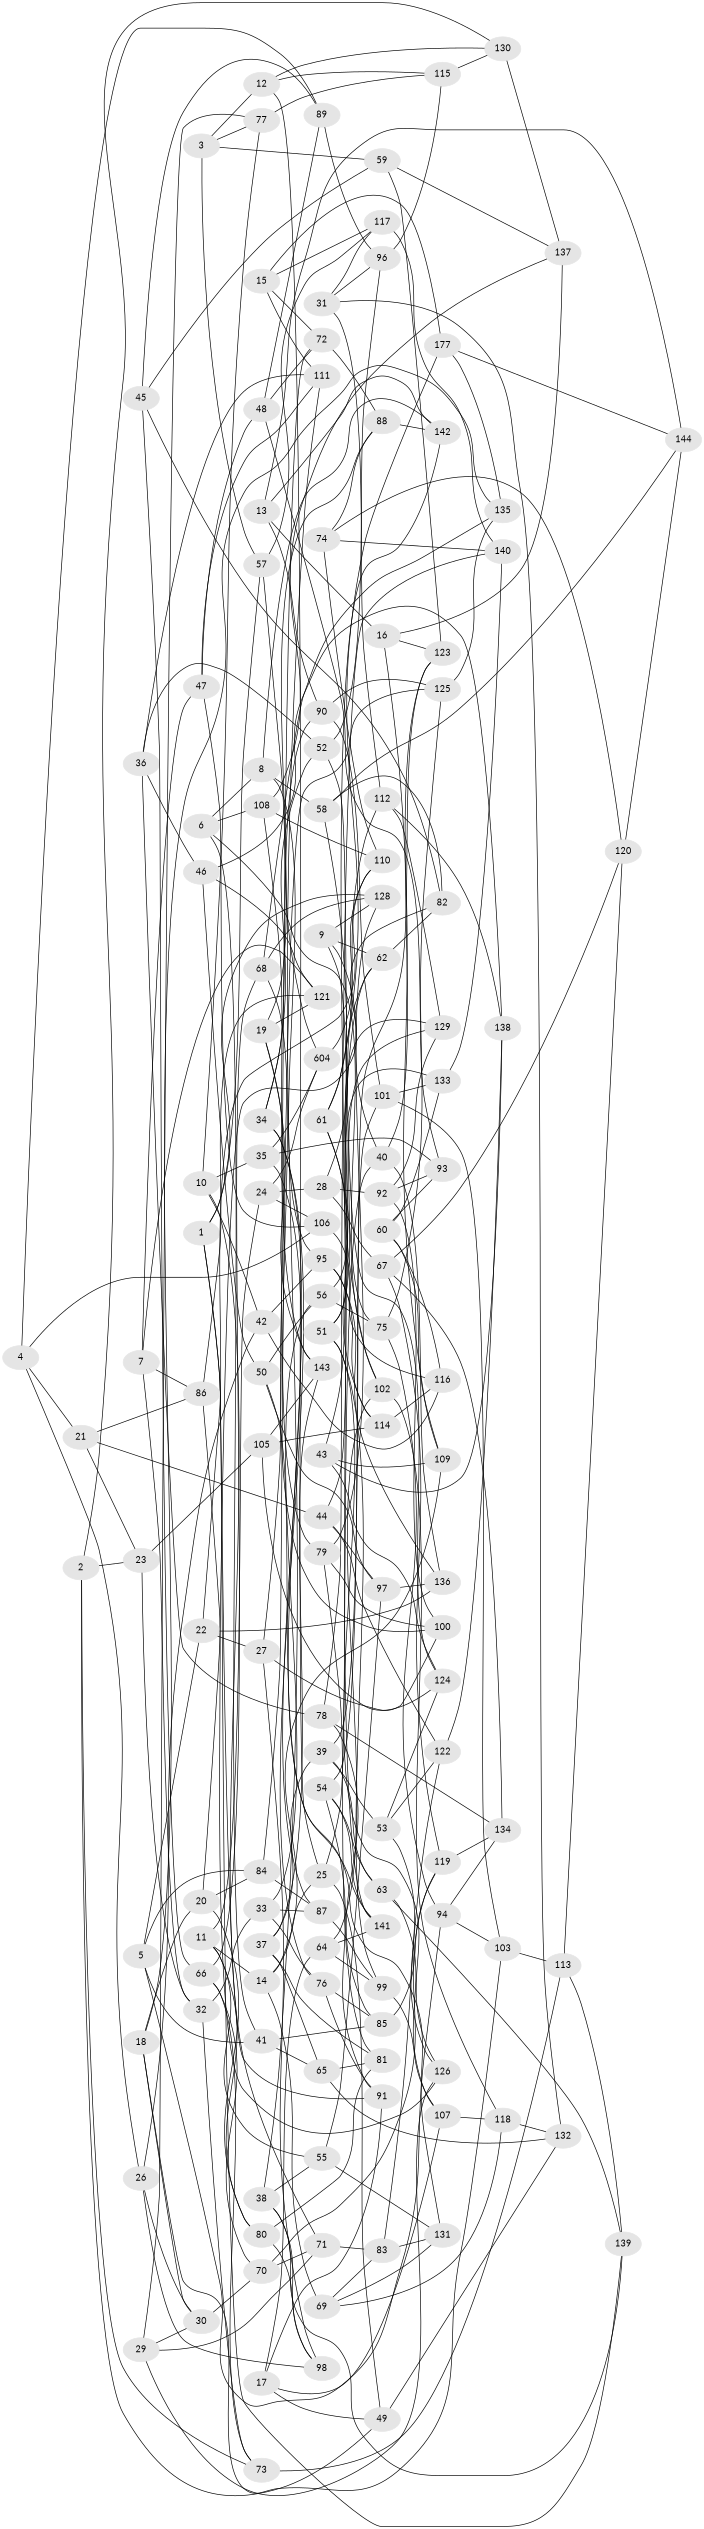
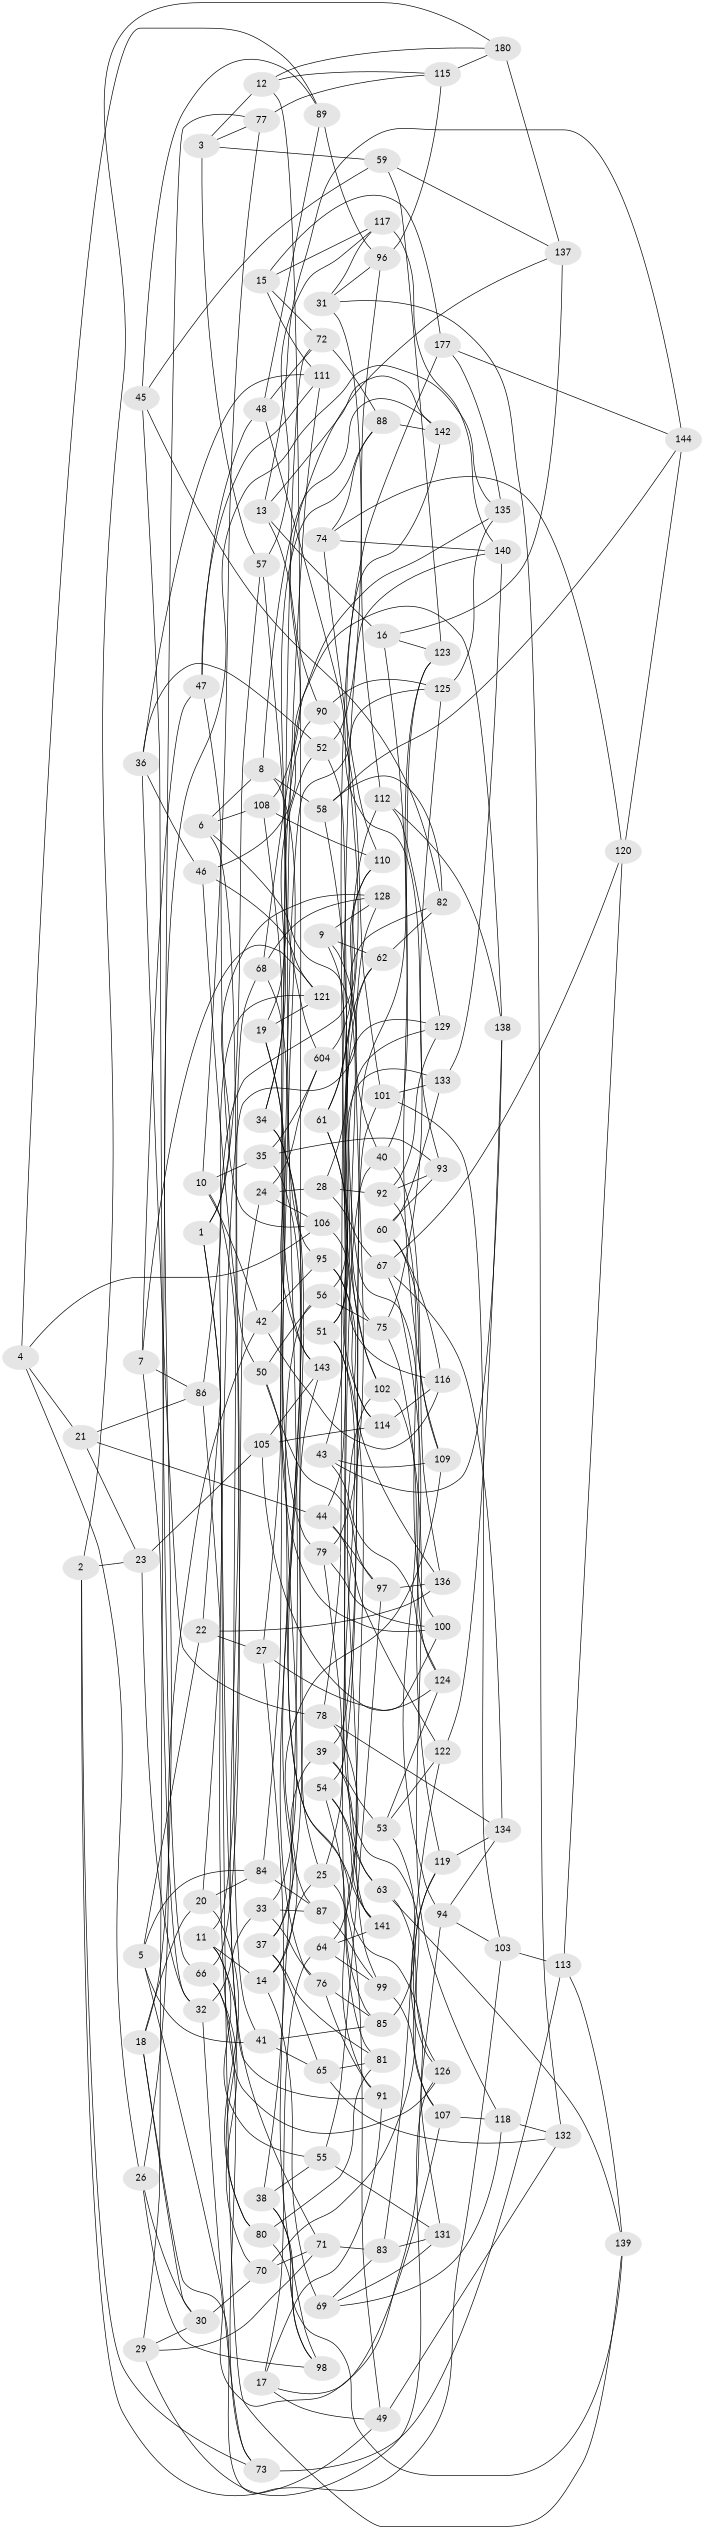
(503, 49) -> (503, 49)
